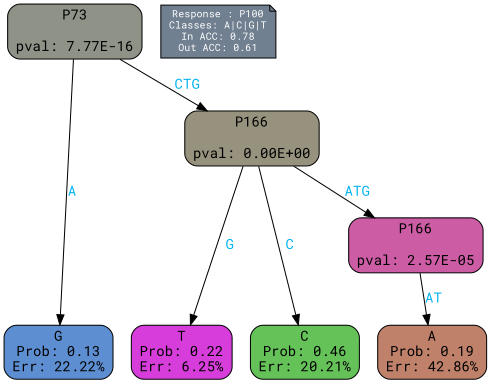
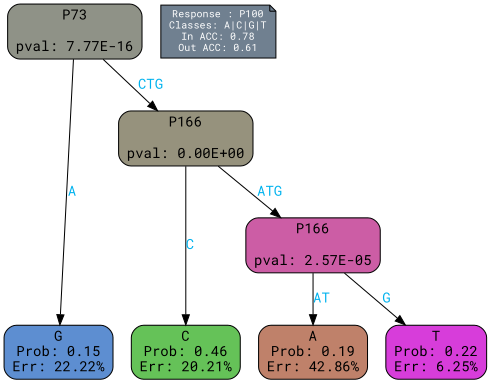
(218, 241) -> (371, 296)
(59, 352) -> (59, 352)
